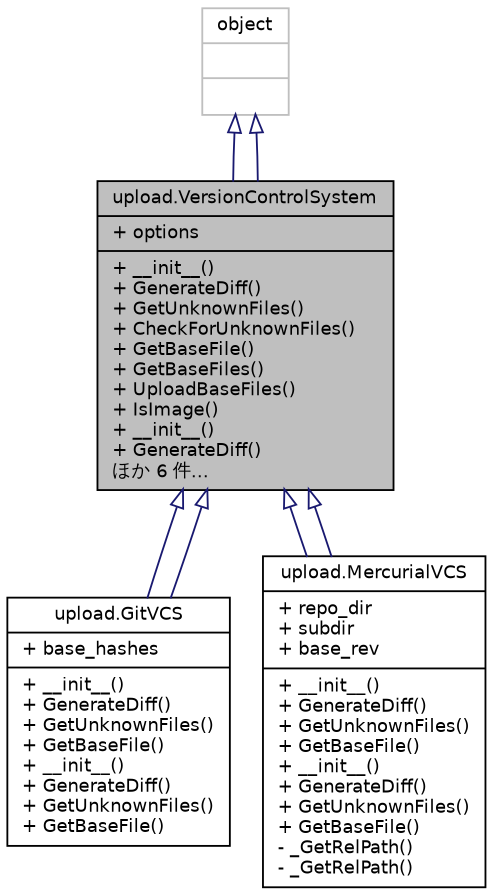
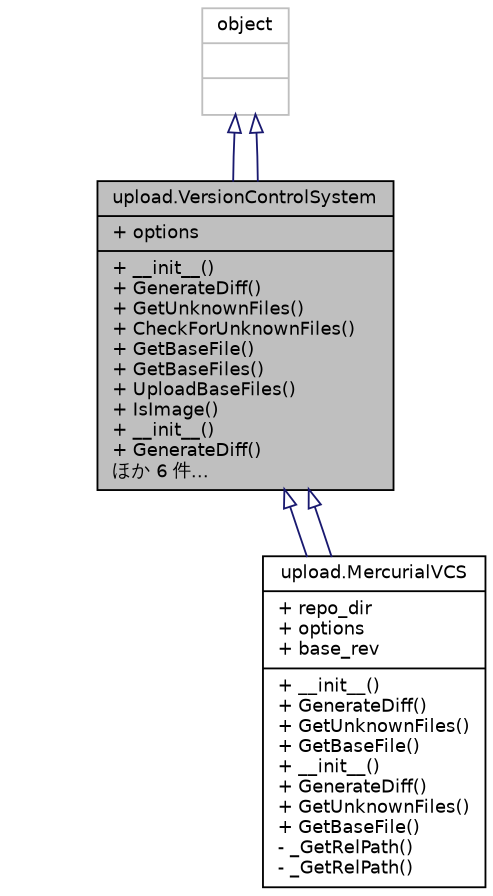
(316, 629) -> (322, 629)
(119, 722) -> none
